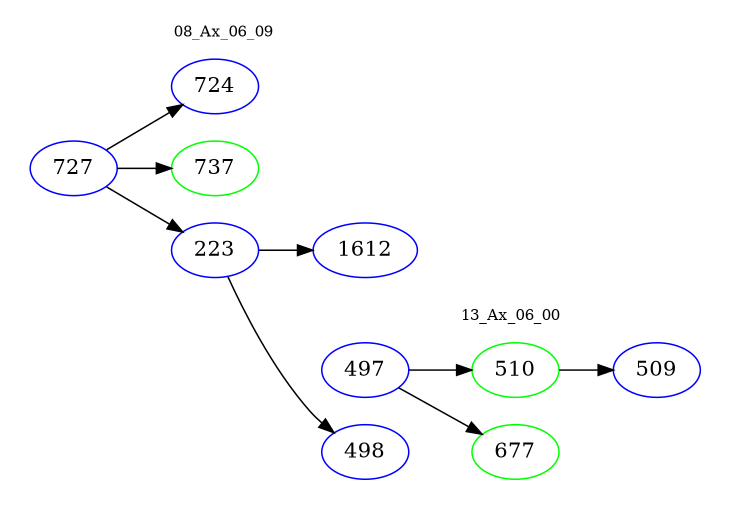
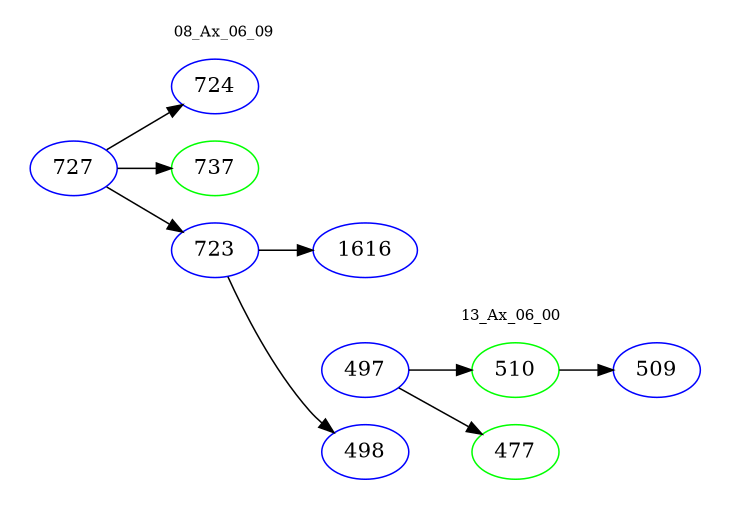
(215, 250) -> (215, 250)
(365, 250) -> (365, 250)
(515, 452) -> (515, 452)
